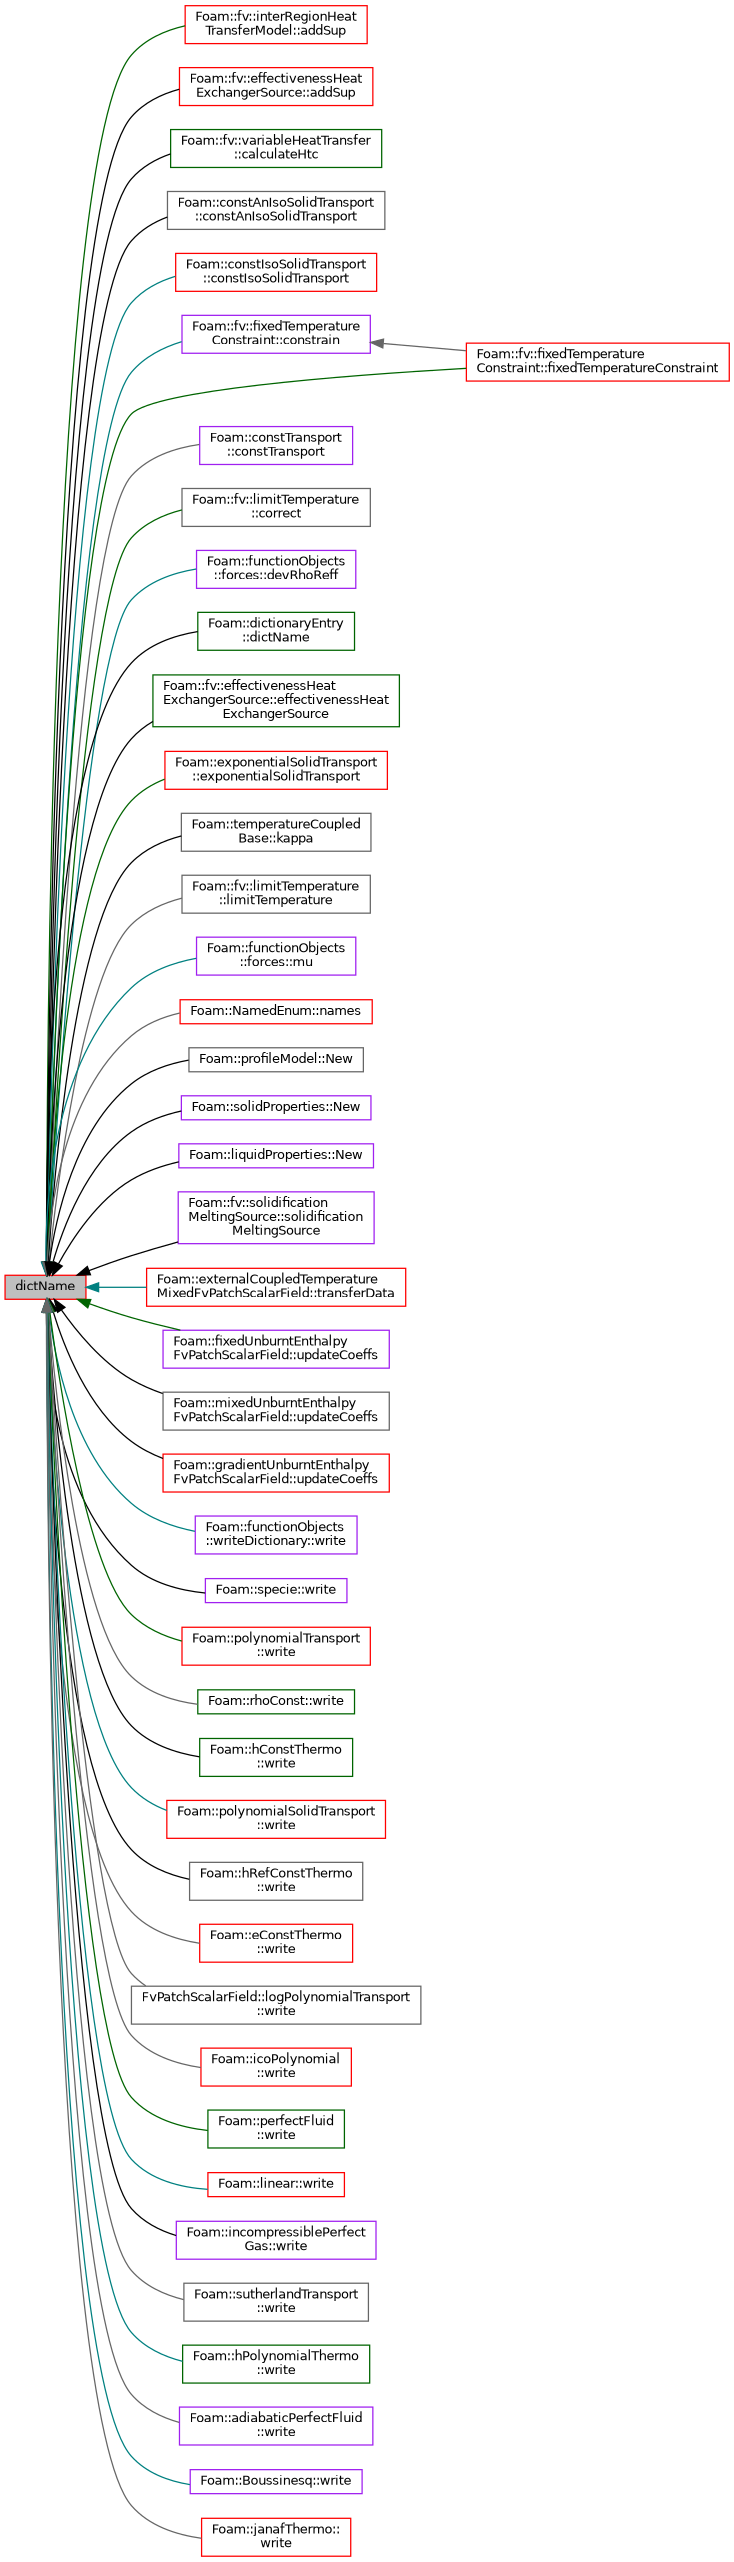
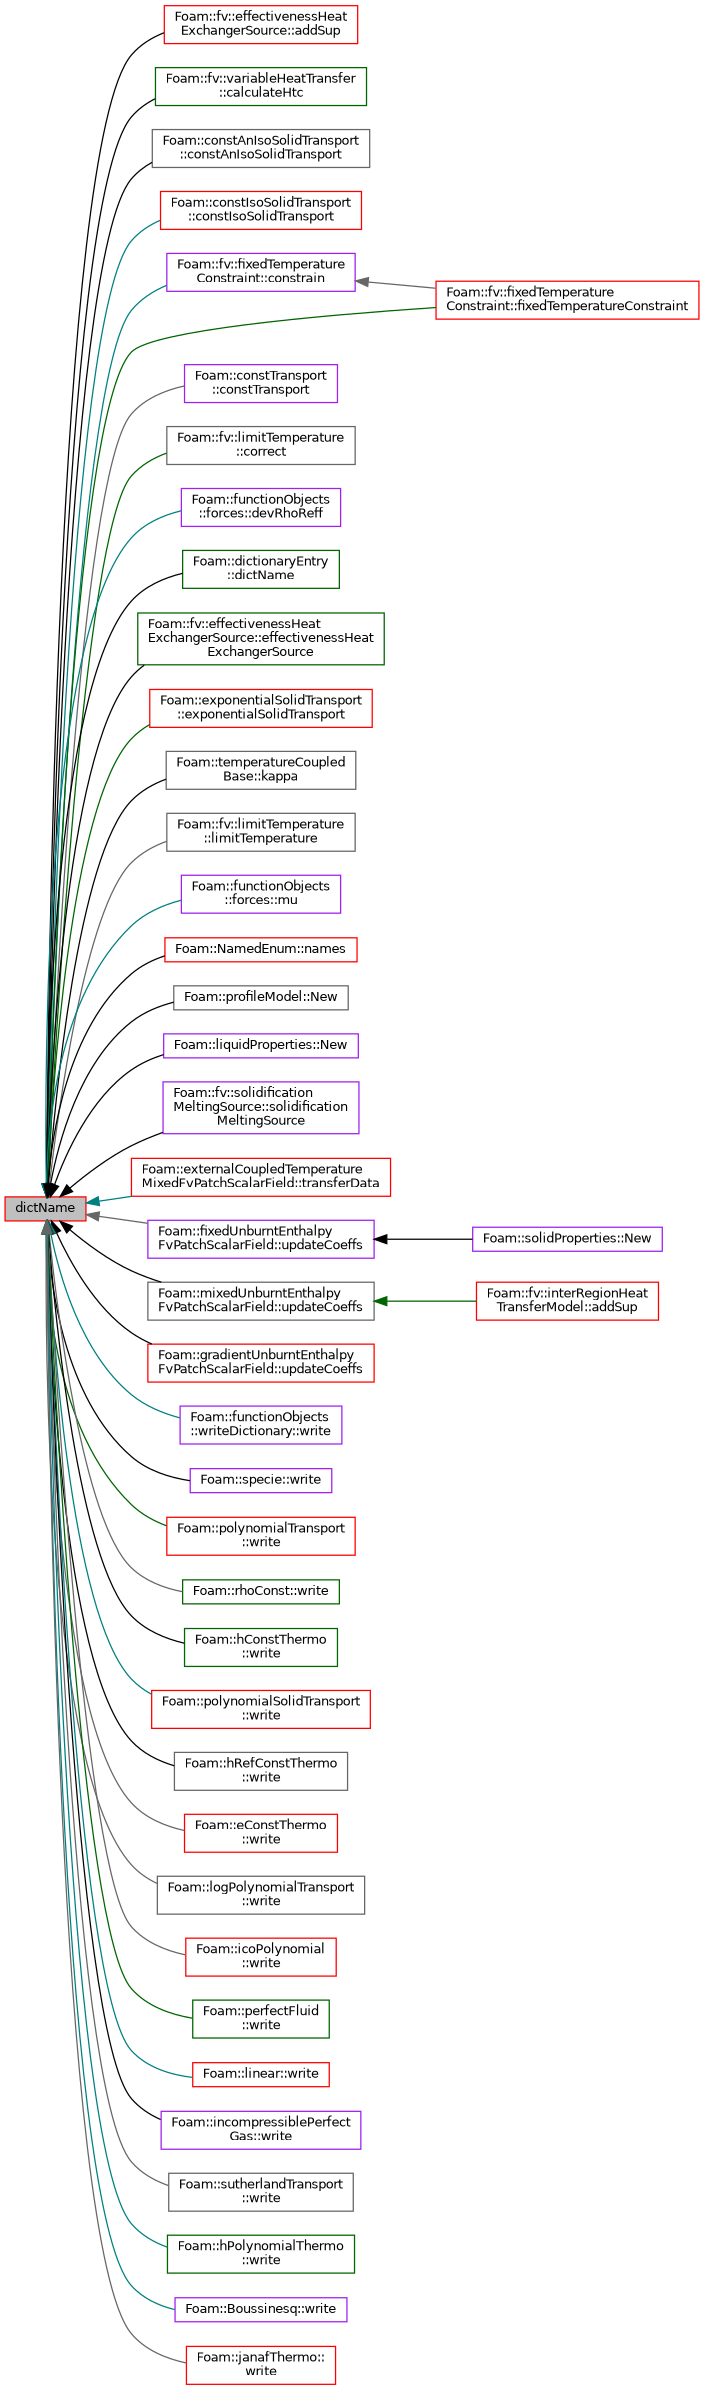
(59, 624) -> (432, 1301)
(77, 1115) -> (77, 1053)
(97, 1168) -> (430, 1239)
(135, 1318) -> (123, 1220)
(276, 2005) -> (261, 1895)
(276, 2426) -> none
